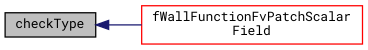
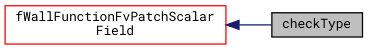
(125, 25) -> (256, 25)
